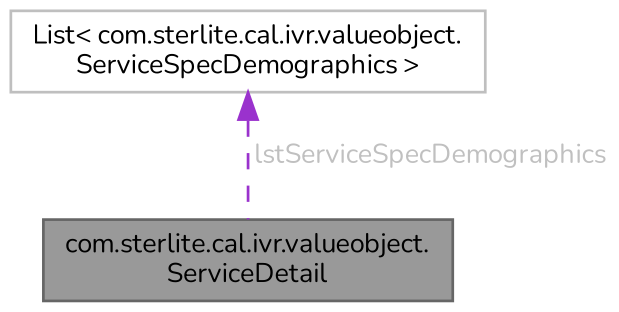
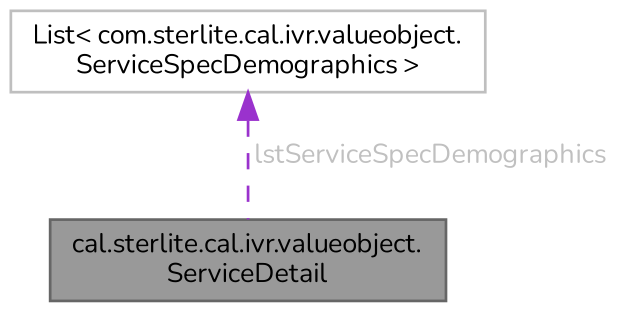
(248, 260) -> (248, 260)
